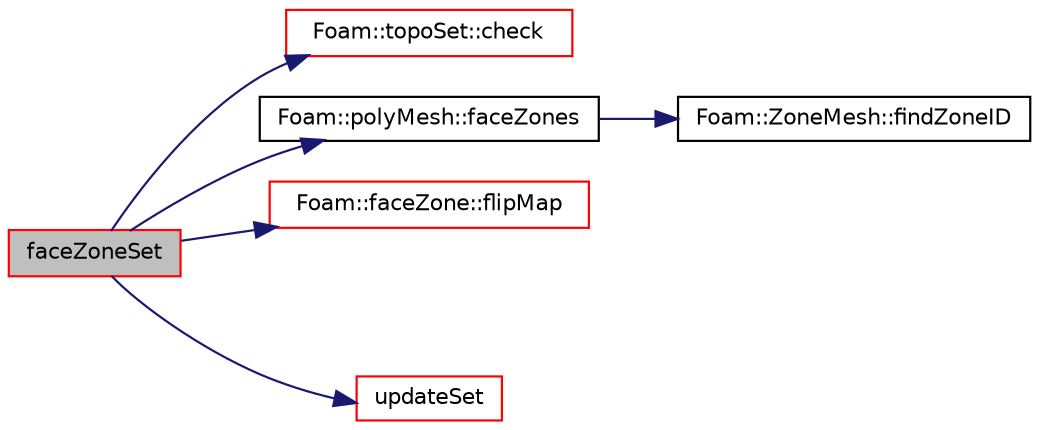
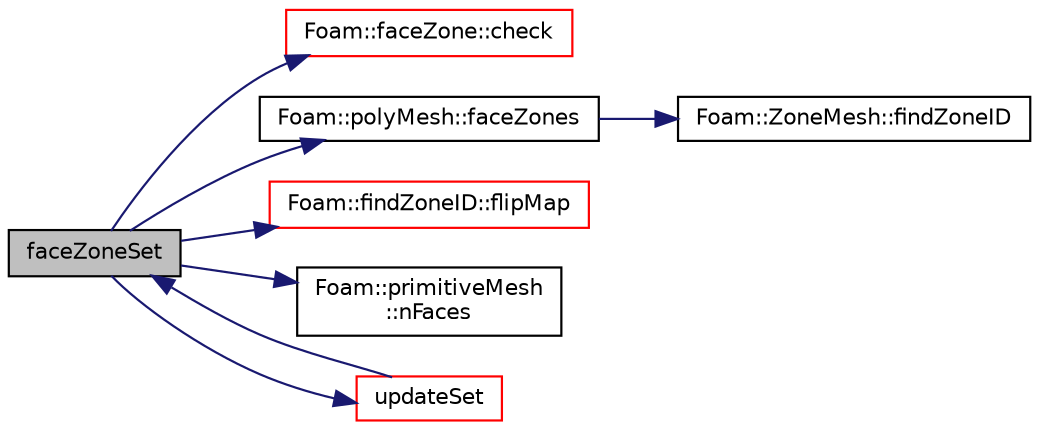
(429, 33) -> (429, 33)
(429, 205) -> (429, 205)
(95, 253) -> (95, 253)
none -> (429, 302)
none -> (278, 342)
